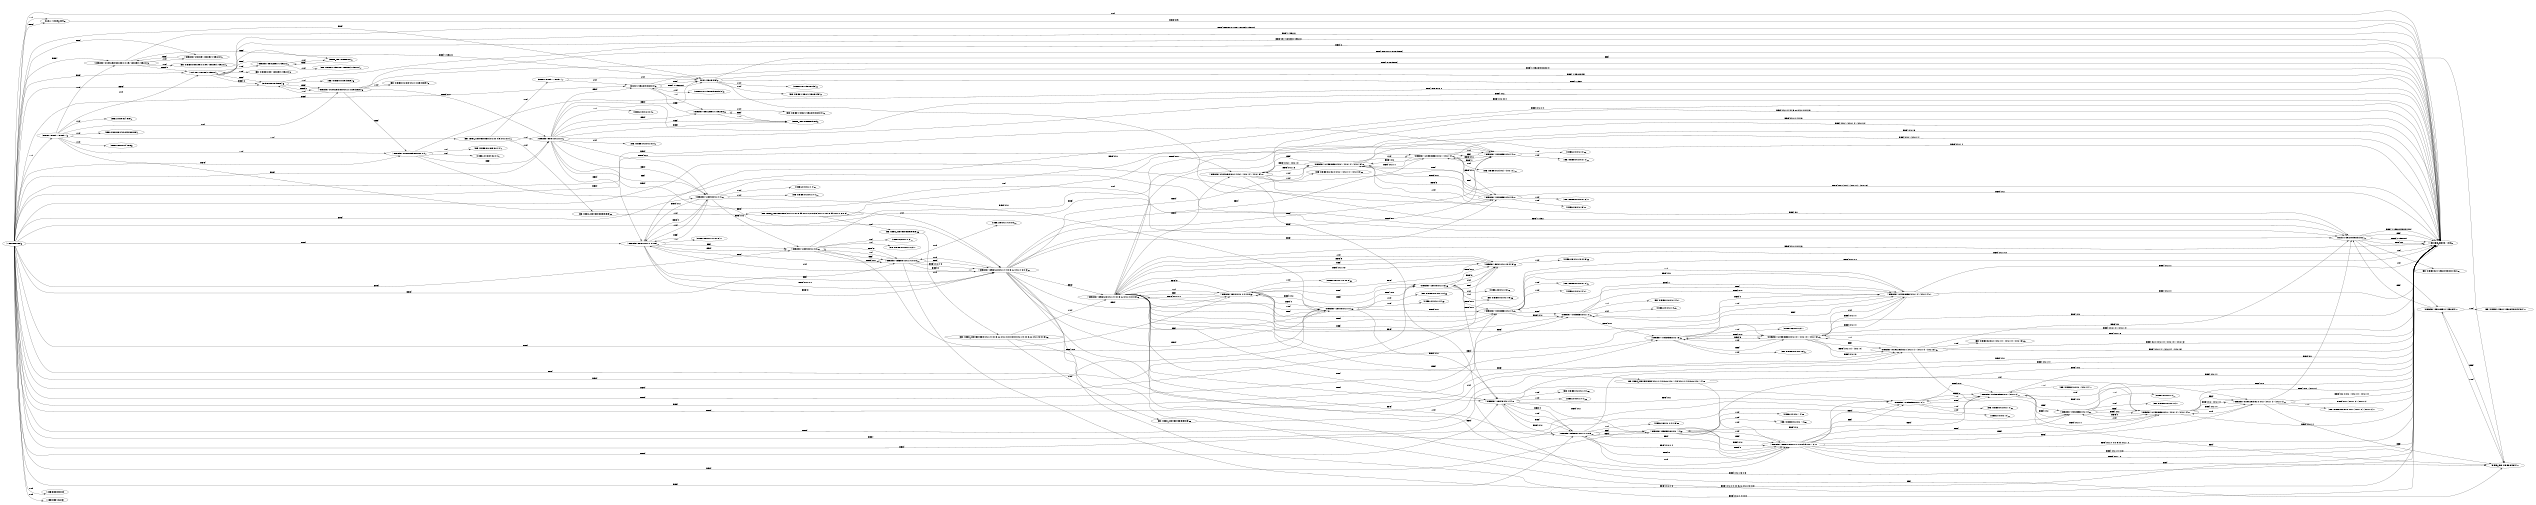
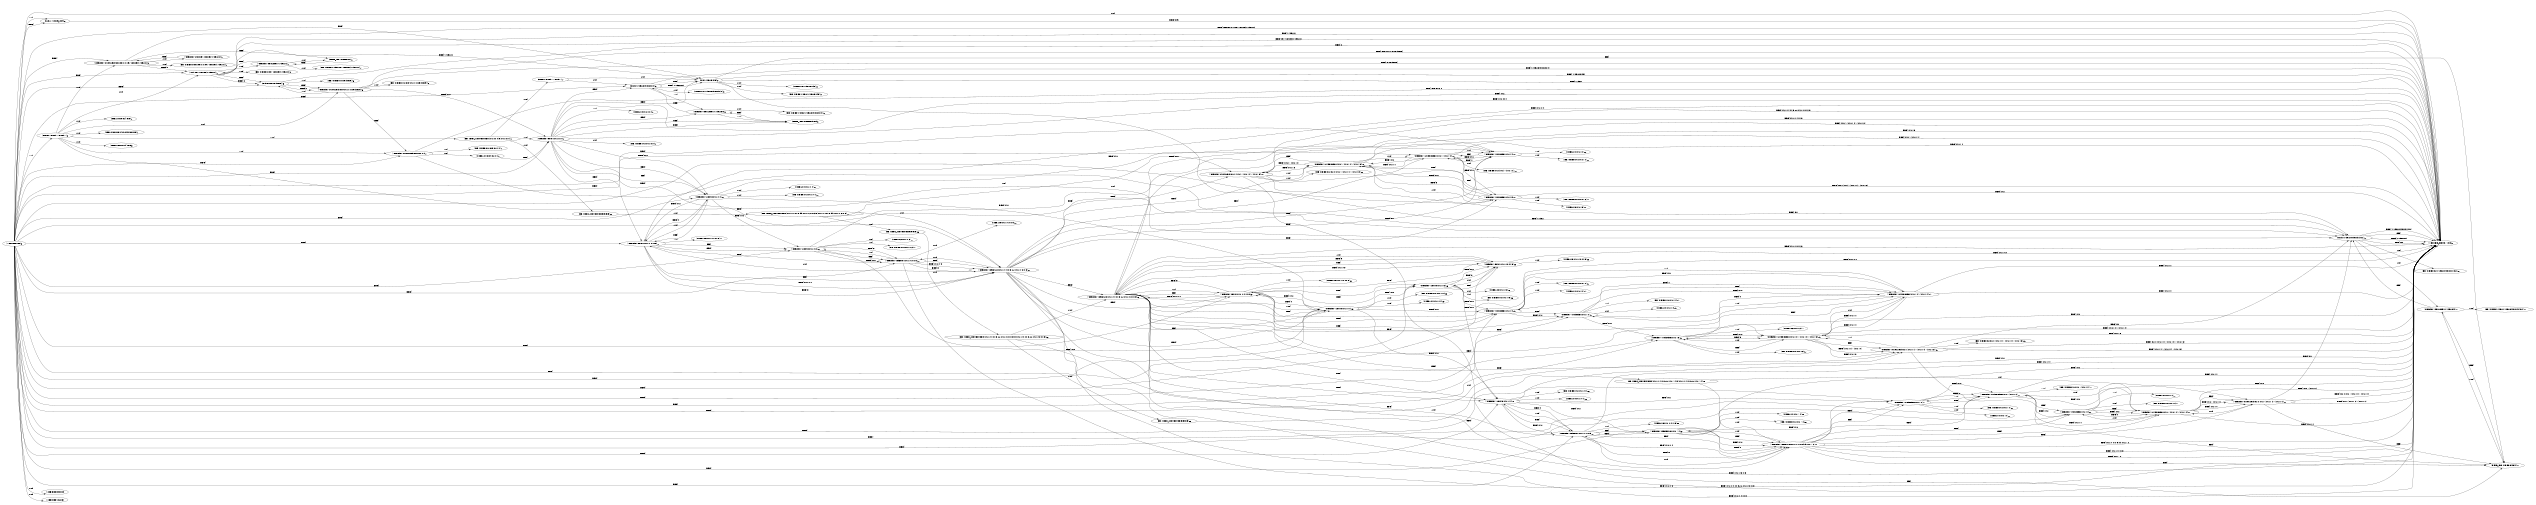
(30, 67) -> none
(487, 164) -> (527, 159)
(1169, 232) -> (1104, 200)
(2032, 388) -> (2038, 391)
(2352, 410) -> none
